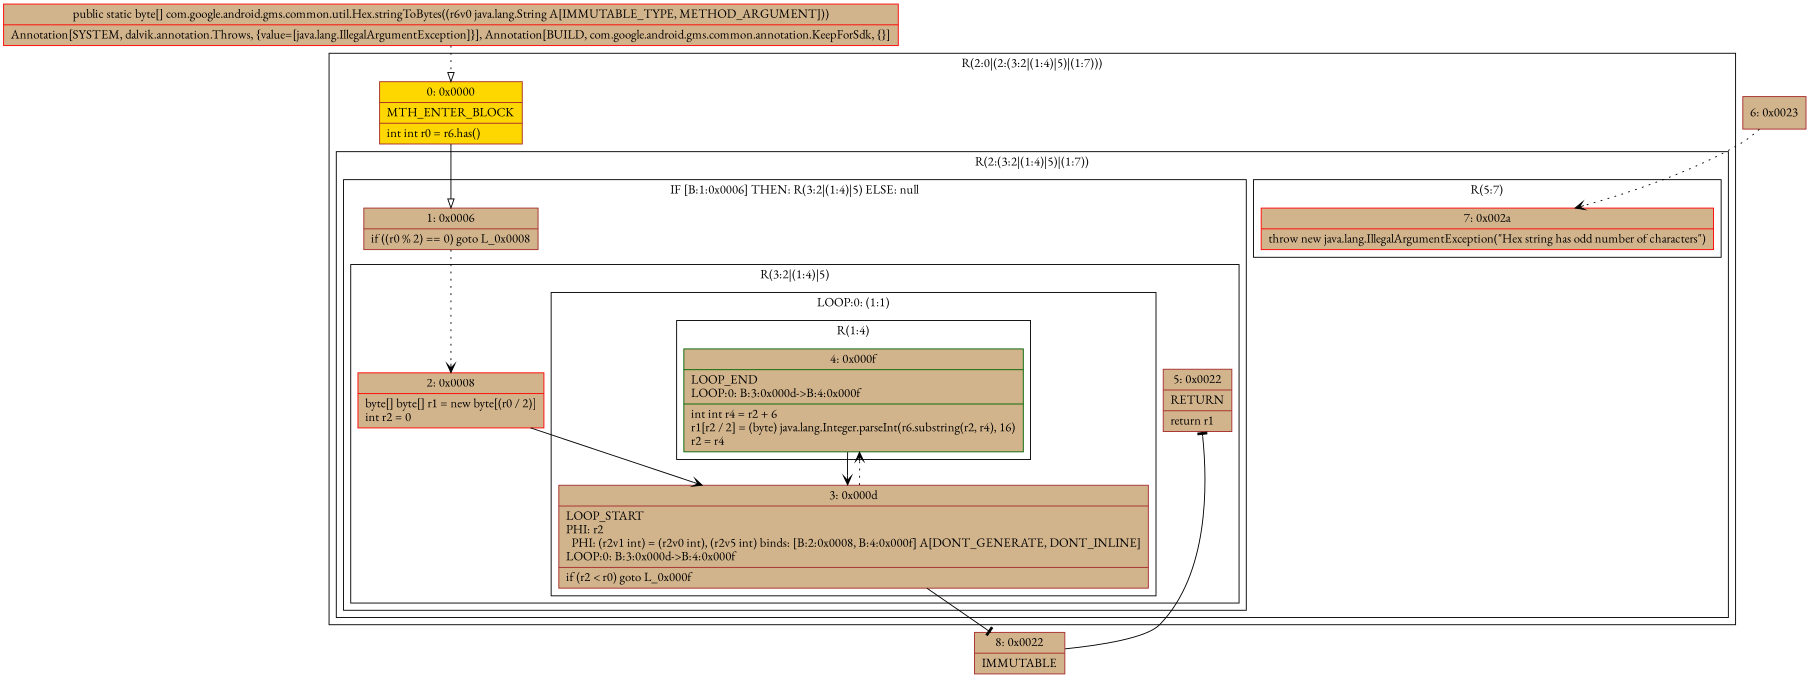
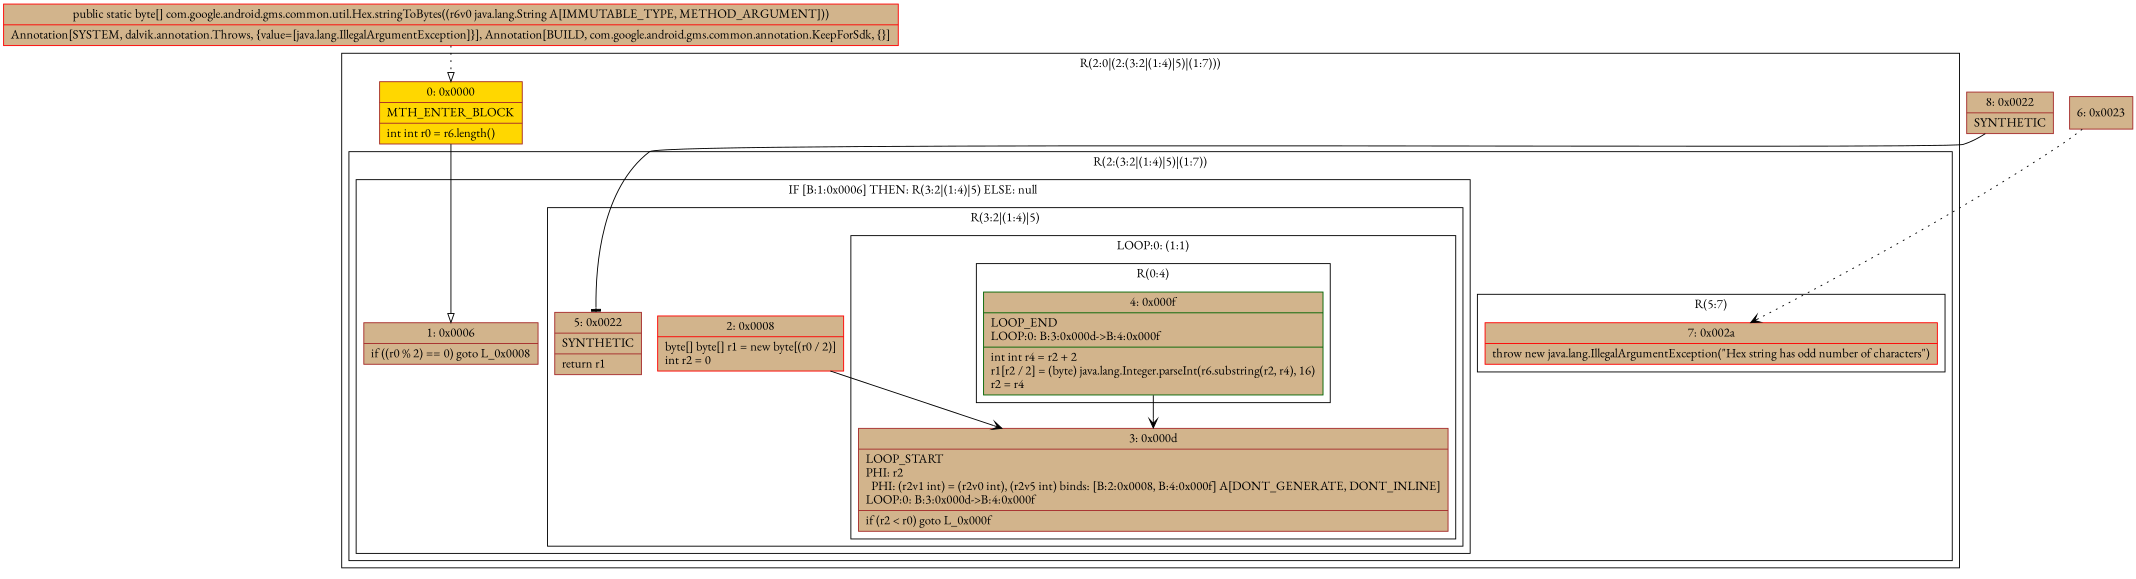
(434, 133) -> (441, 133)
(451, 307) -> none
(854, 331) -> (1153, 274)
(1198, 400) -> (598, 343)
(734, 414) -> (1034, 357)
(860, 473) -> none
(957, 609) -> none
(1020, 663) -> (2010, 123)
